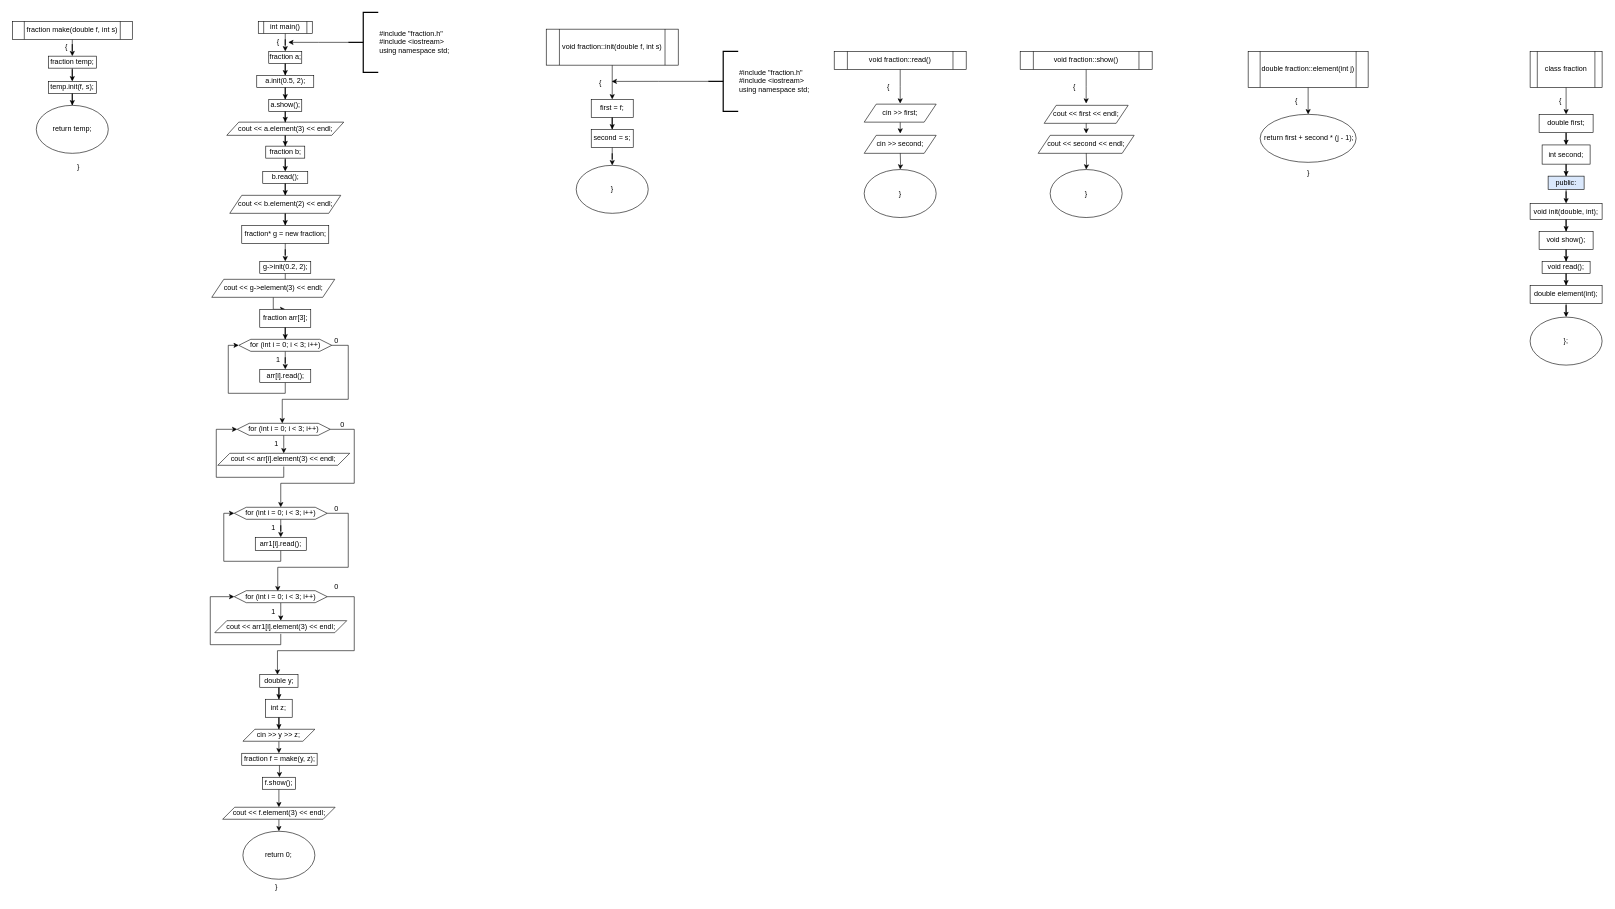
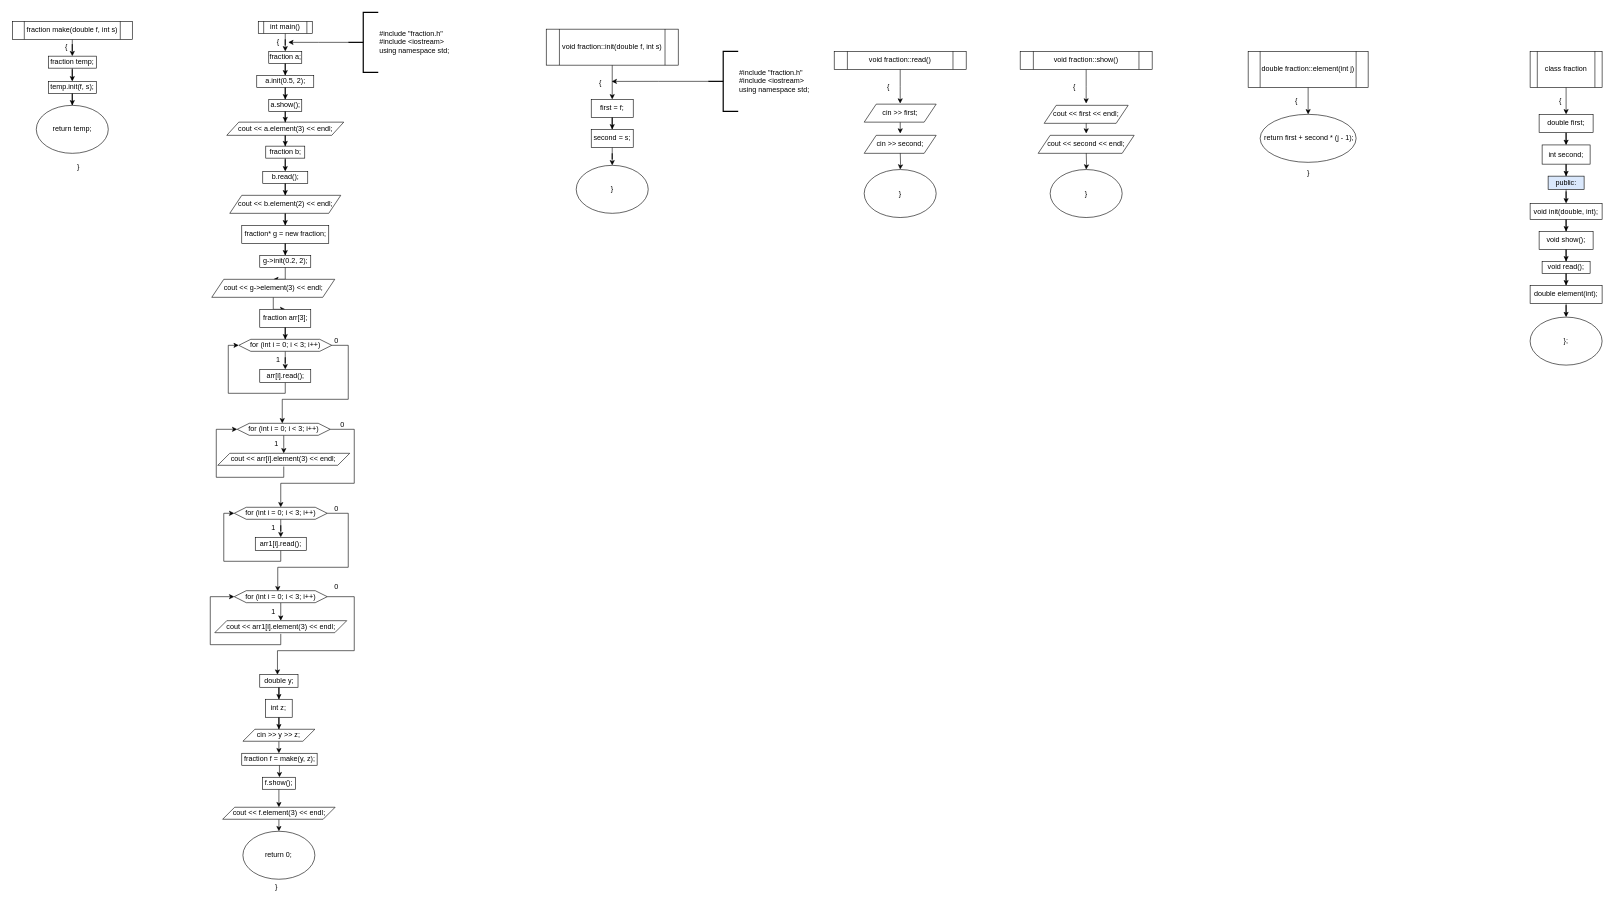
(285, 267) -> (285, 261)
